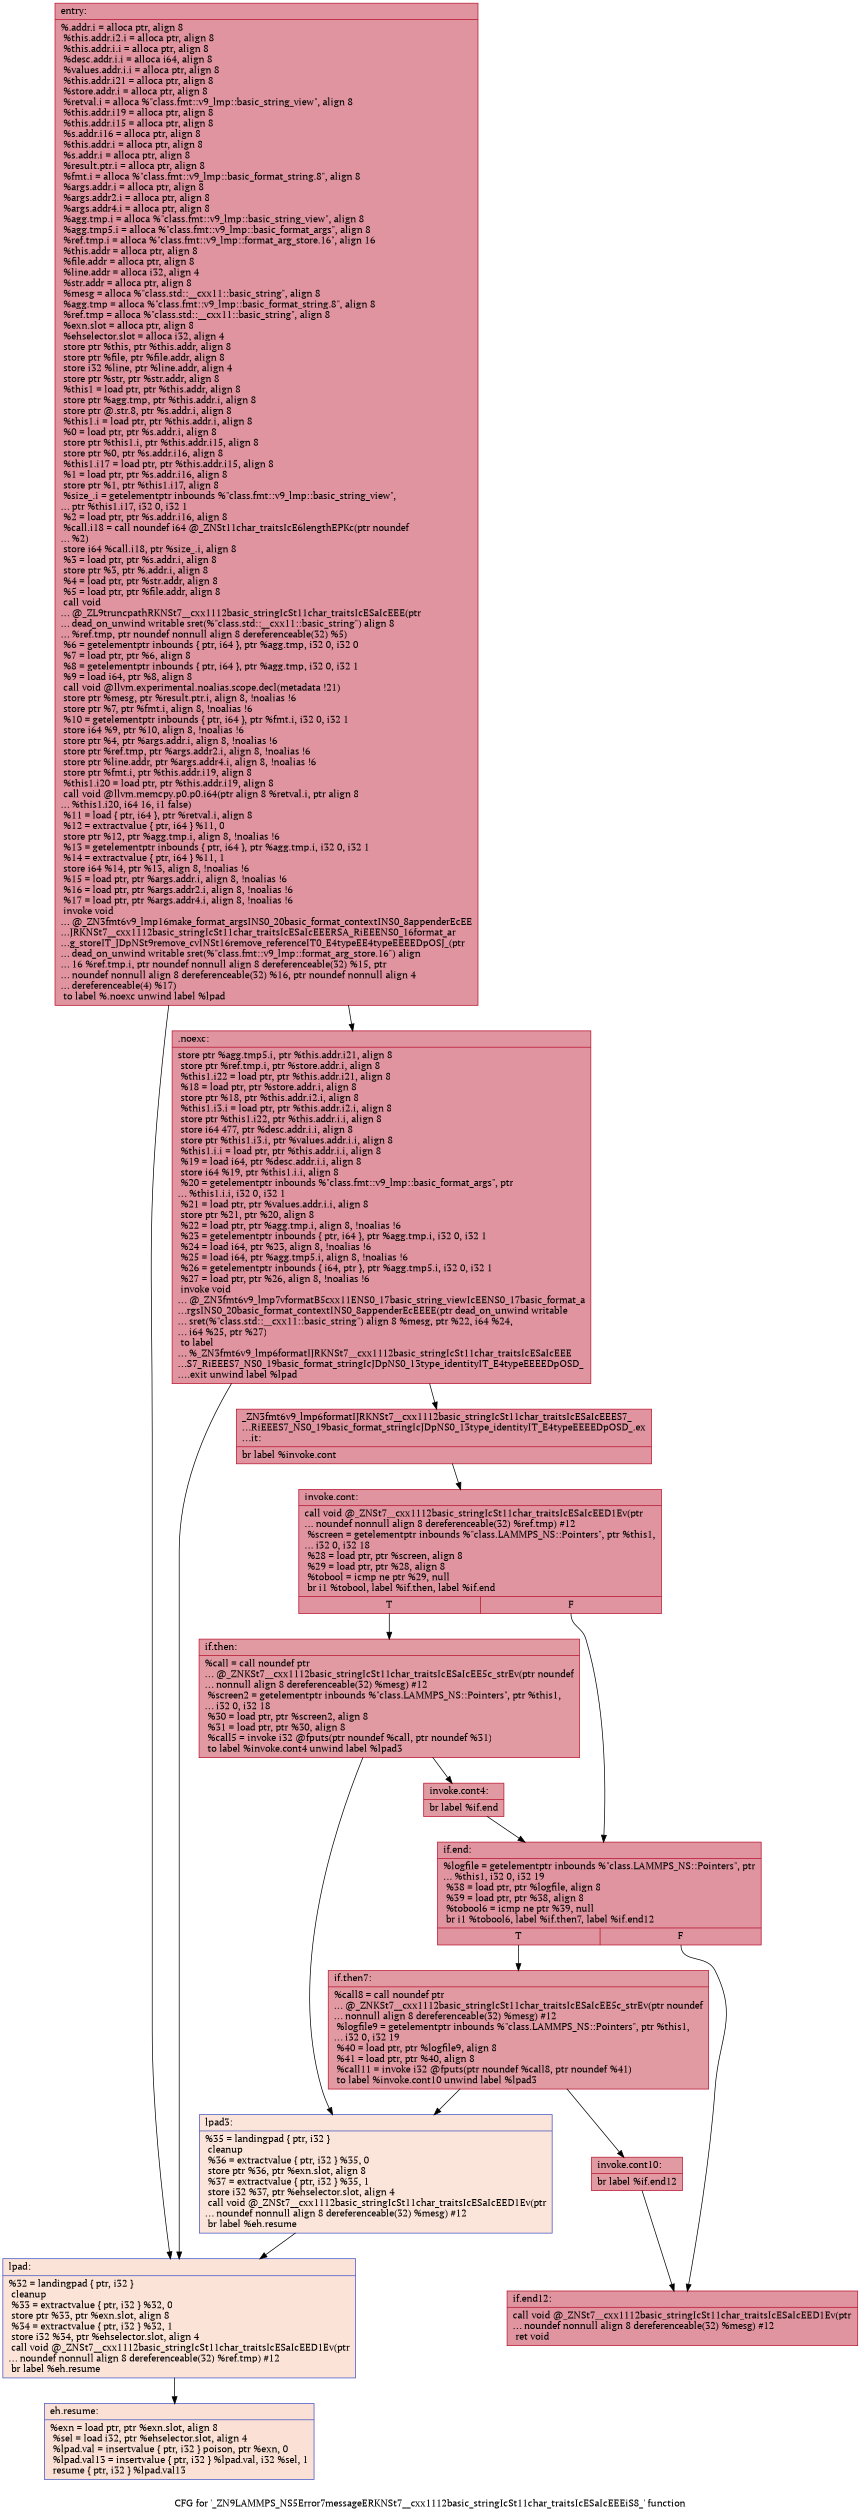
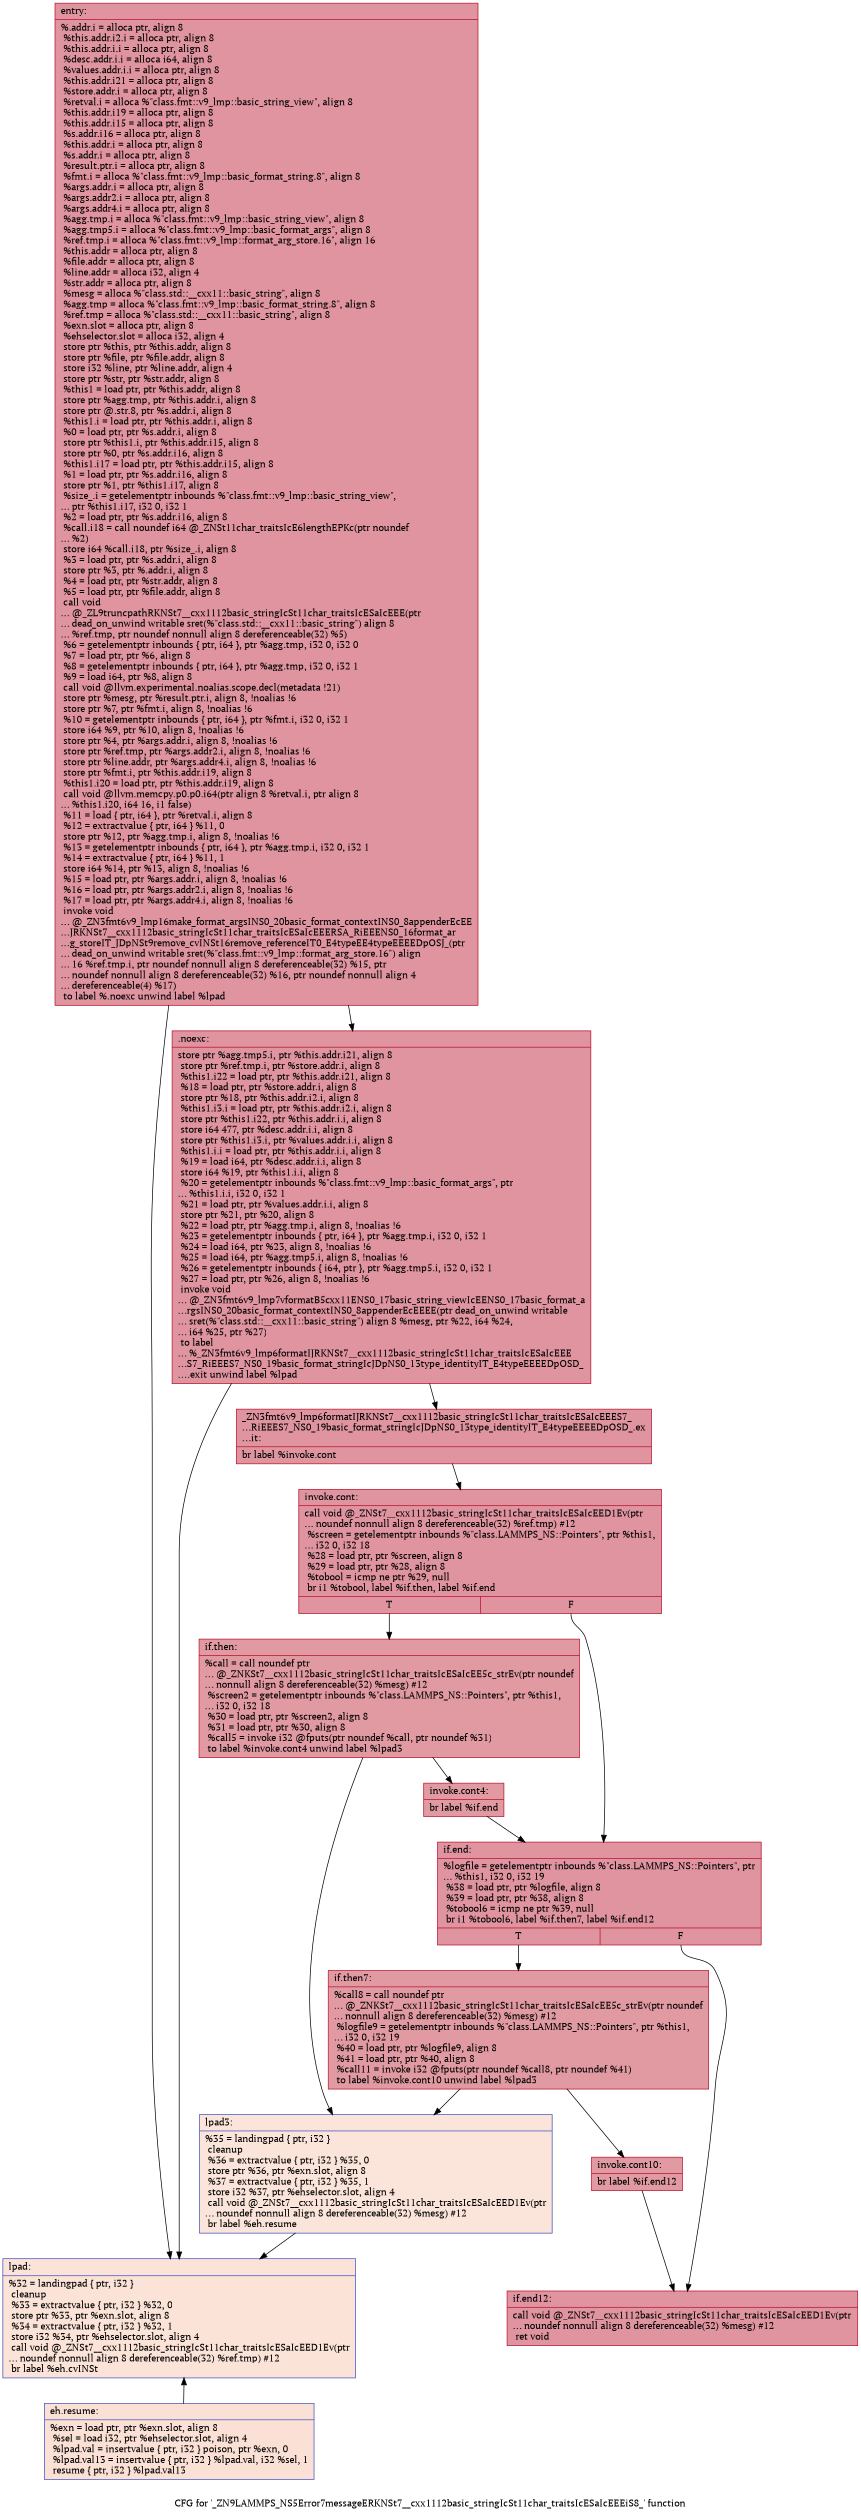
(55, 2369) -> (54, 2369)
(174, 2387) -> (184, 2394)
